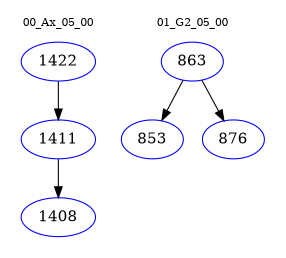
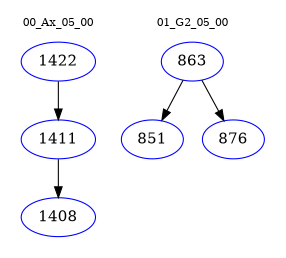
(152, 139) -> (152, 139)
